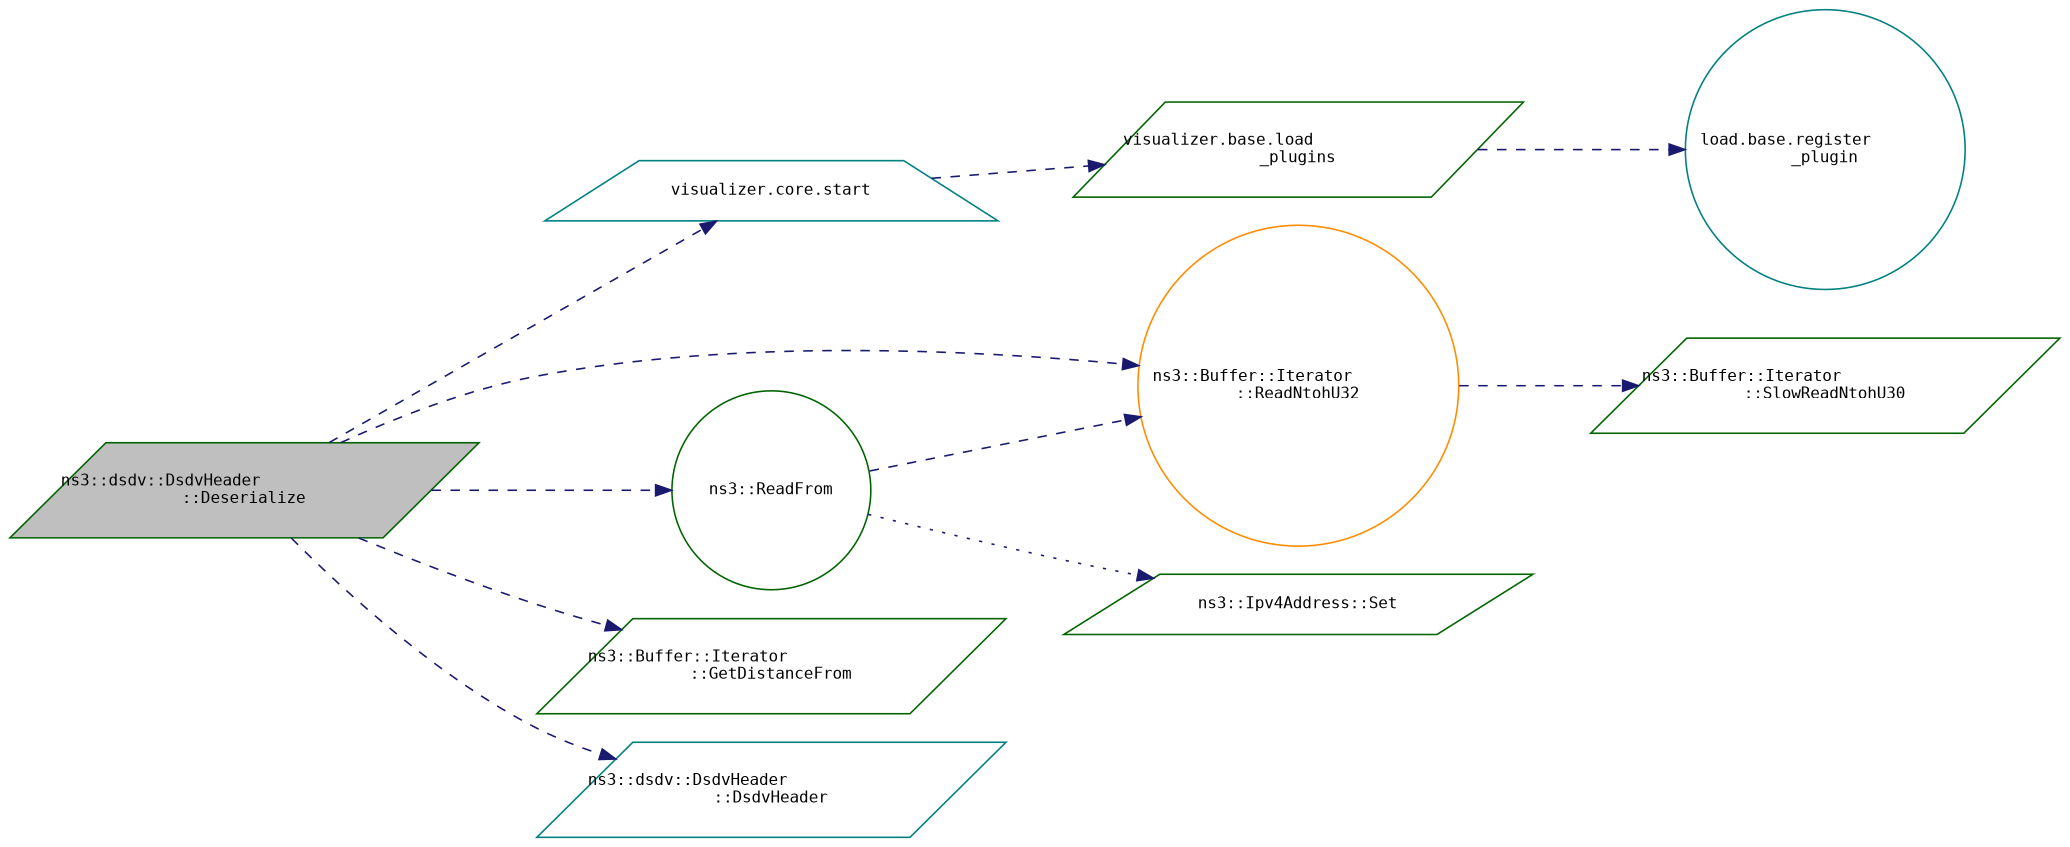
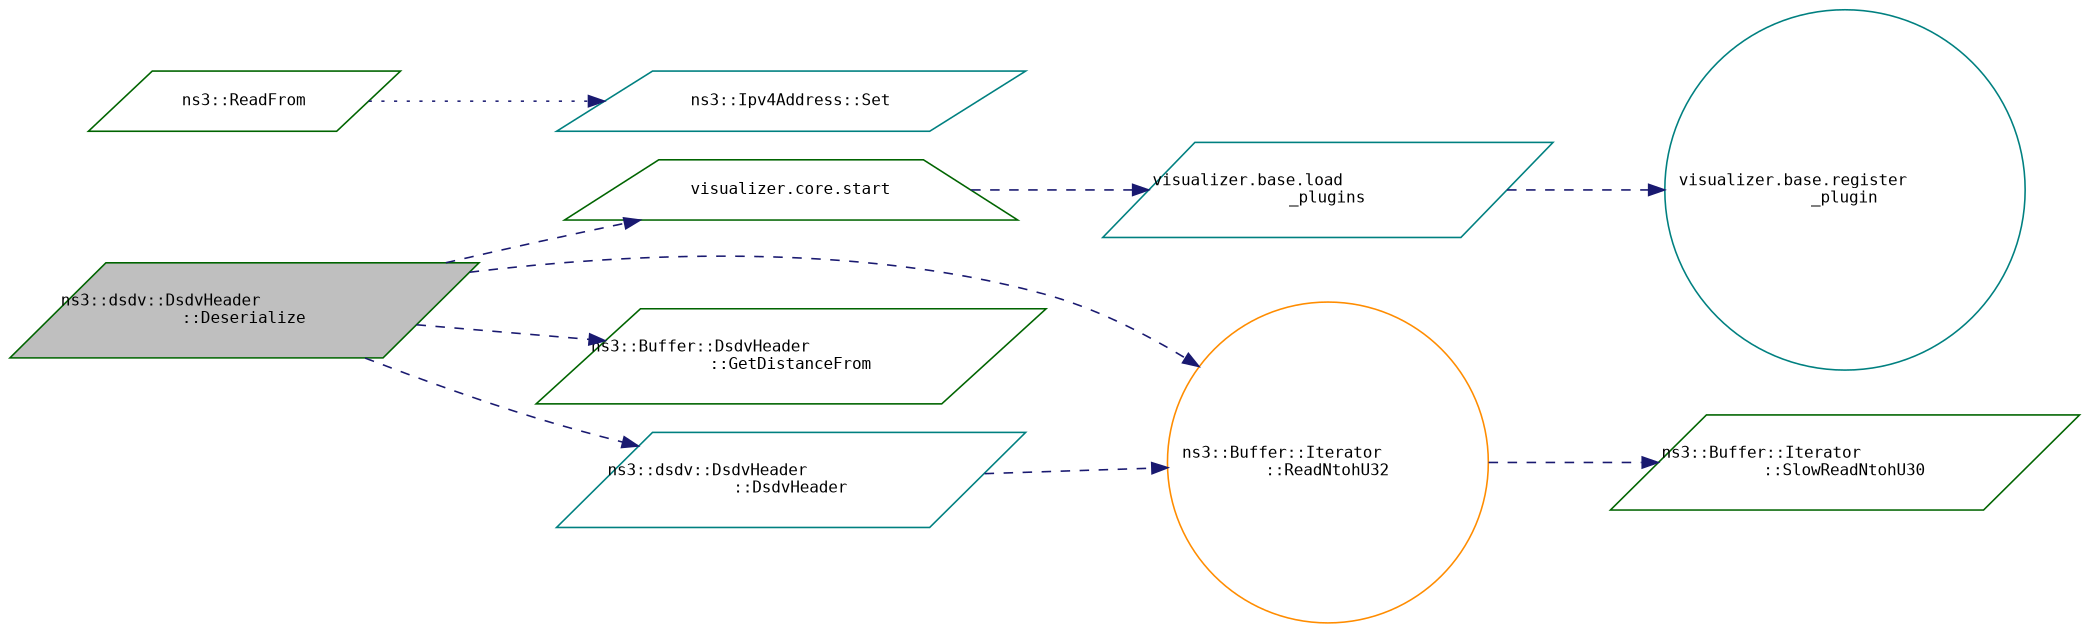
(1298, 150) -> (1328, 190)
(1825, 150) -> (1845, 190)
(771, 191) -> (791, 190)
(997, 445) -> (1068, 471)
(543, 490) -> none
(771, 490) -> (244, 101)
(1298, 604) -> (791, 101)
(771, 666) -> (791, 356)
